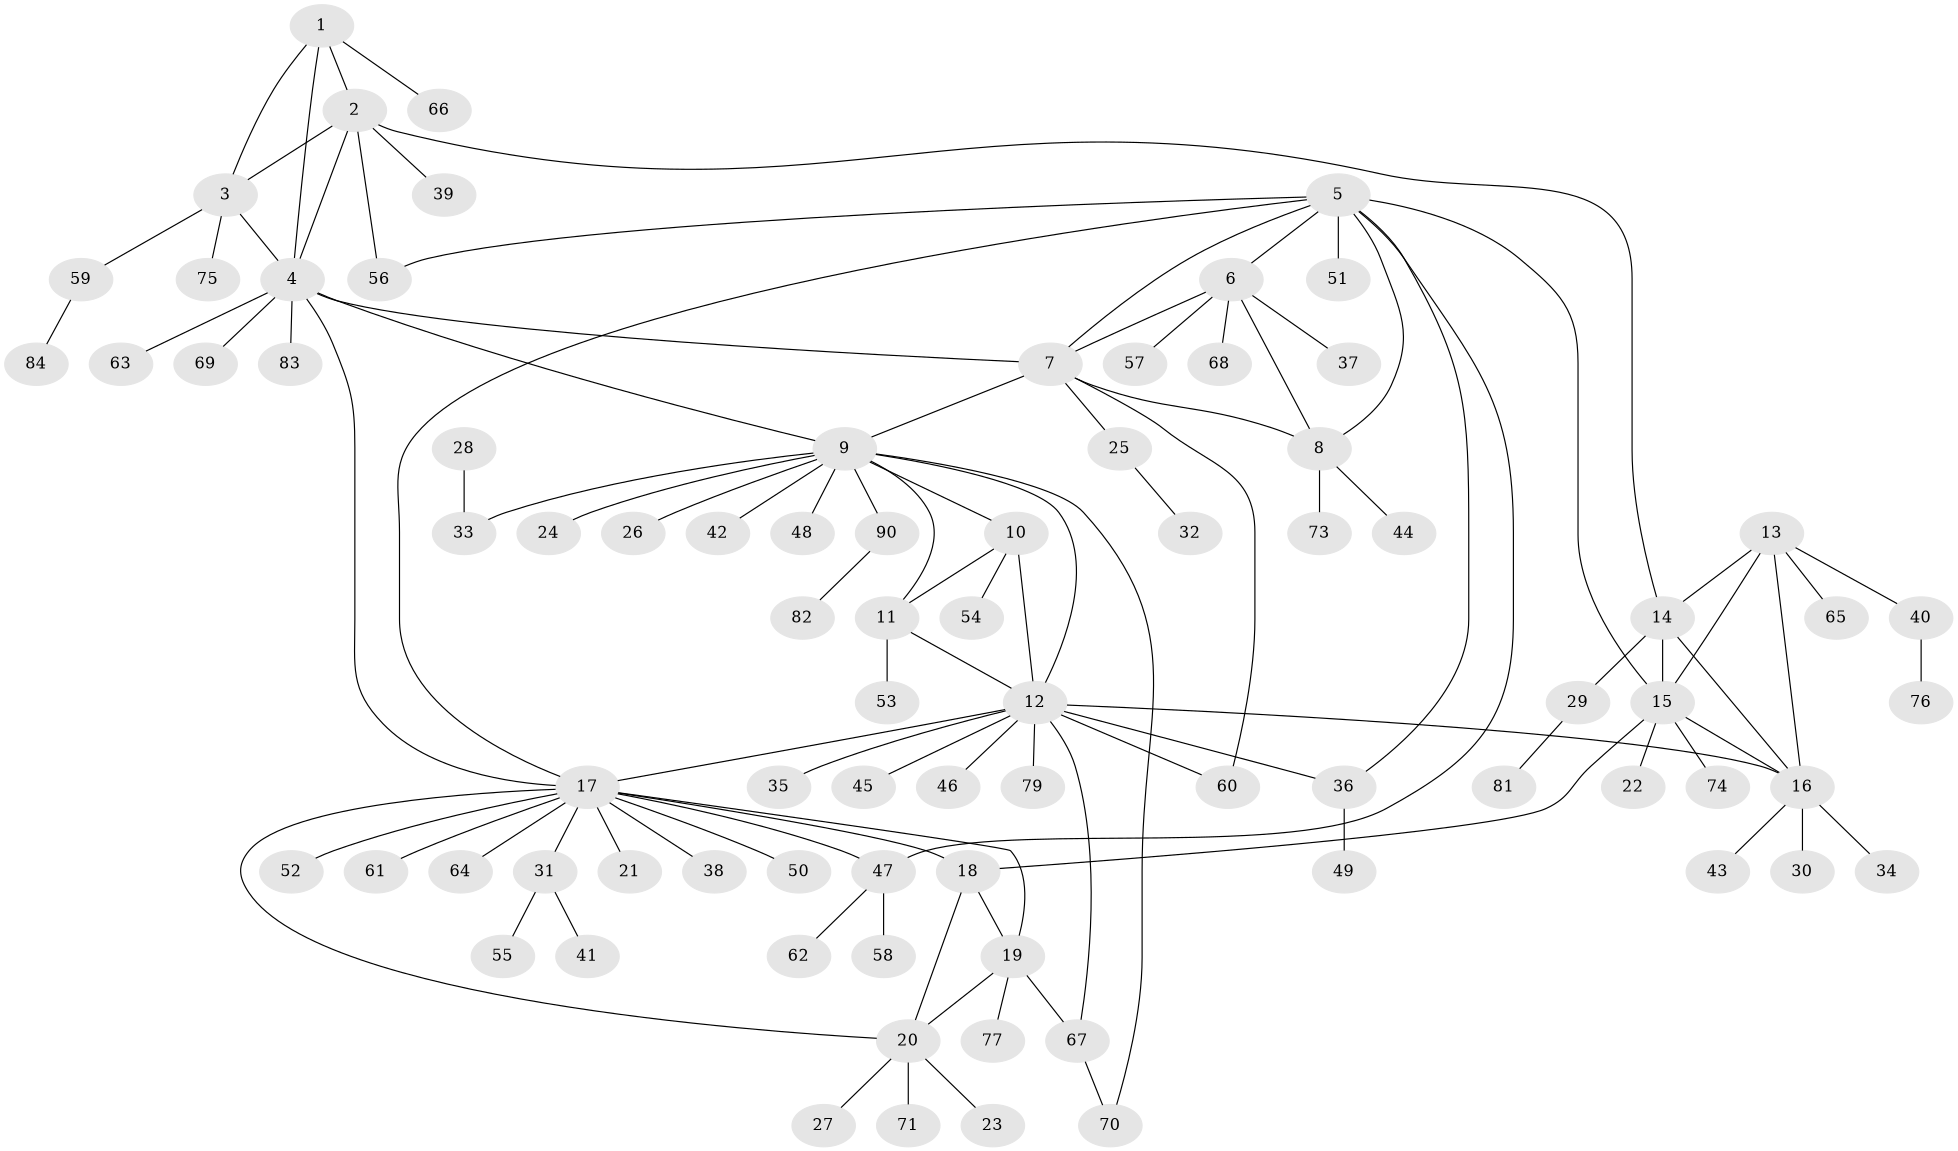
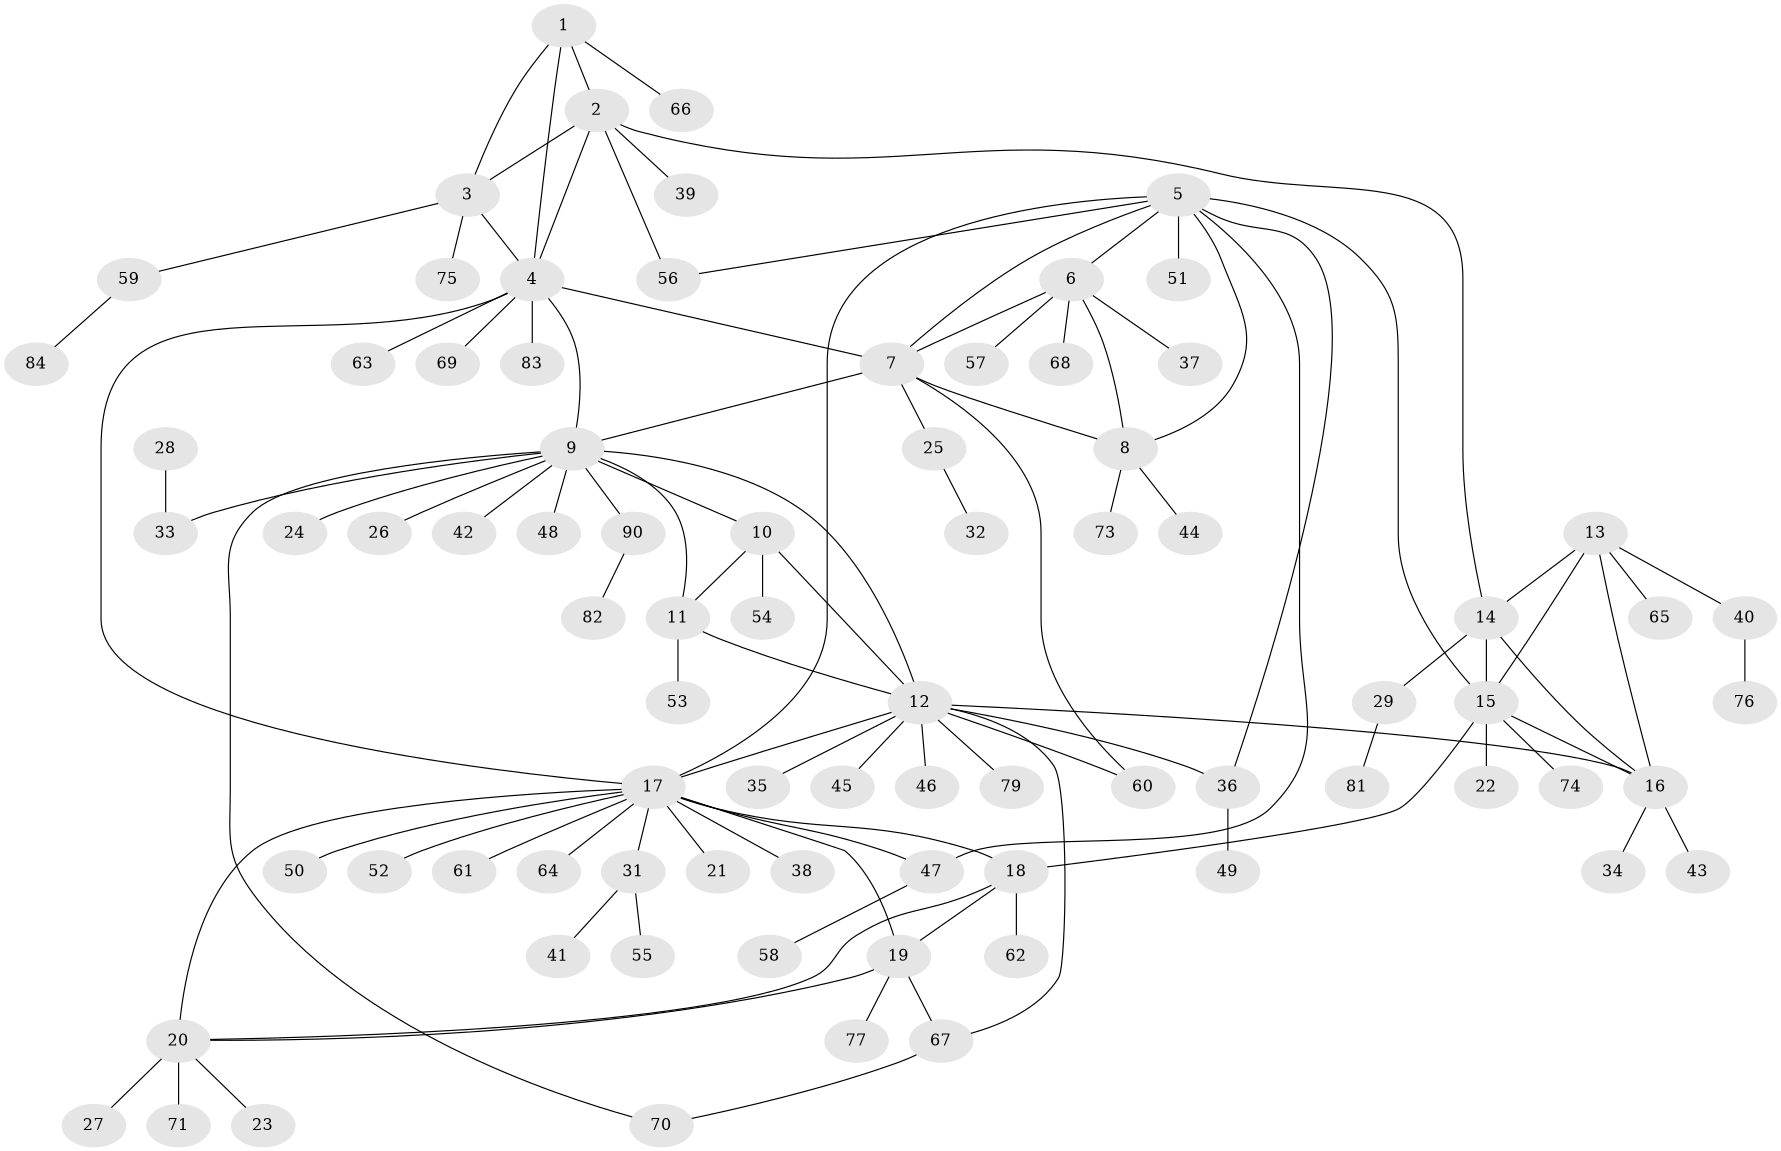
(1802, 872) -> none
(841, 914) -> (1016, 914)
